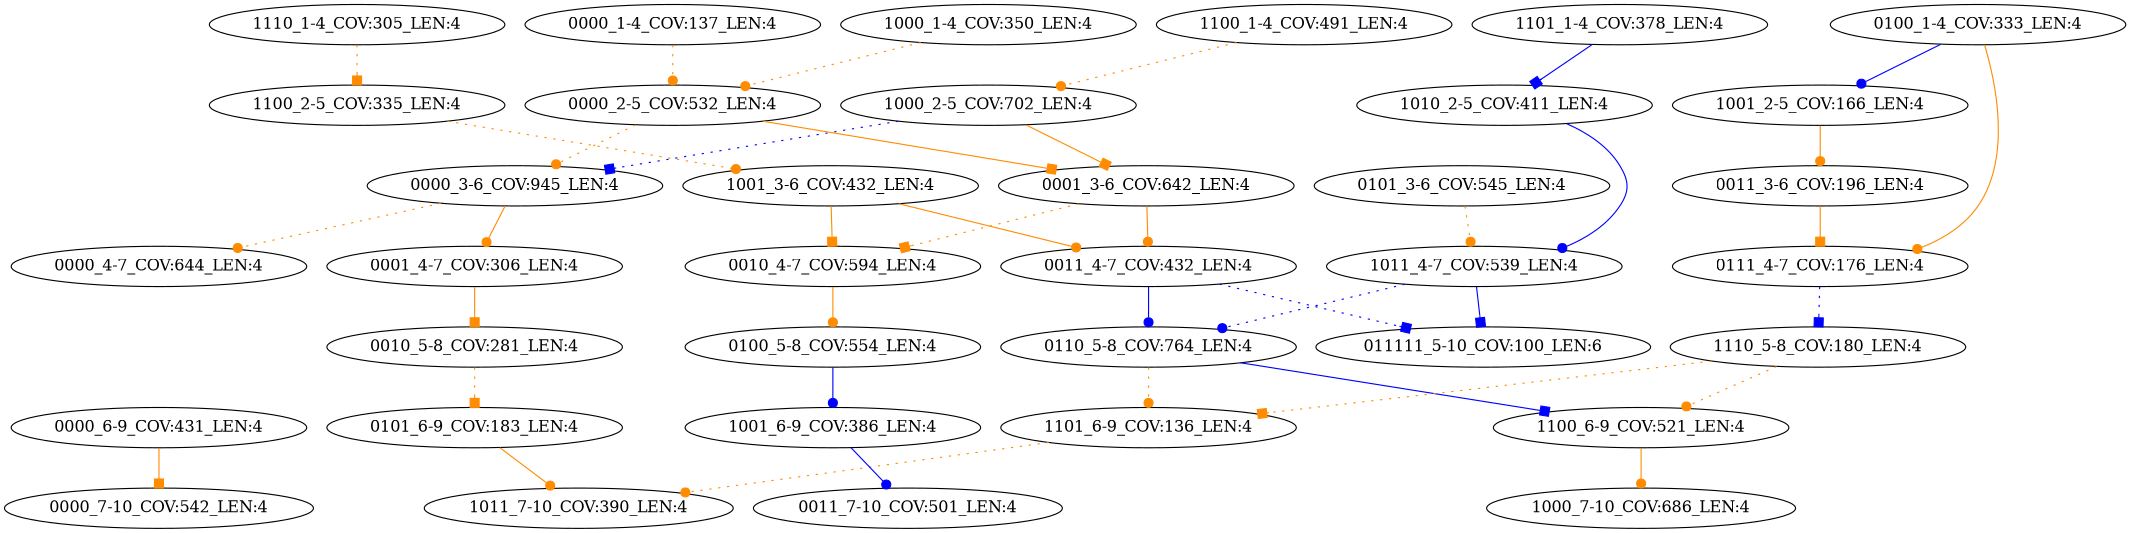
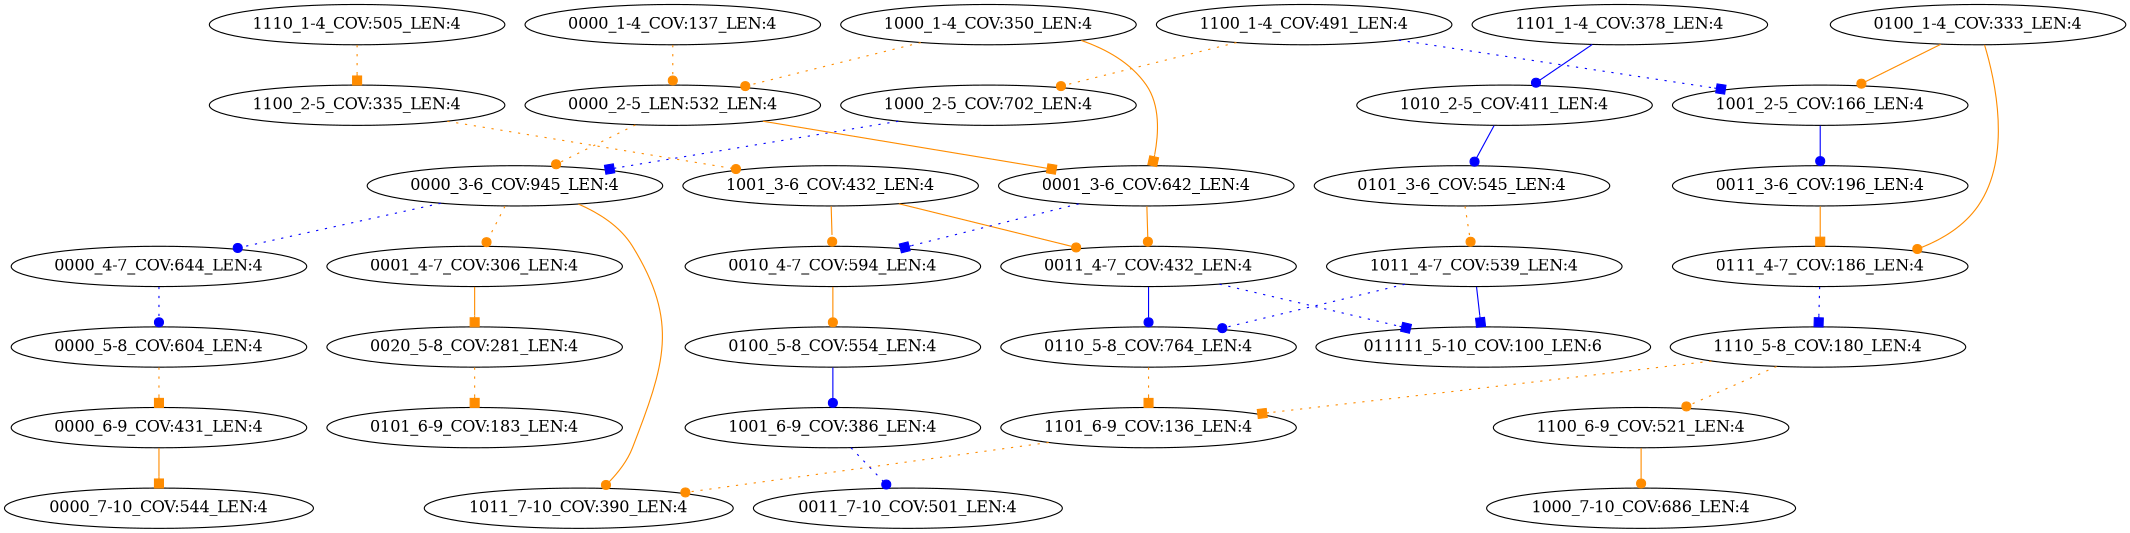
(357, 25) -> (357, 25)
(1566, 62) -> (1571, 59)
none -> (1549, 63)
(1903, 63) -> (1903, 63)
(673, 105) -> (673, 105)
(1820, 141) -> (1820, 141)
(1062, 143) -> (1144, 82)
(1627, 185) -> (1485, 142)
(832, 221) -> (832, 221)
(497, 222) -> (497, 222)
(1008, 222) -> (1008, 222)
(342, 225) -> (342, 225)
(1820, 266) -> (1820, 266)
none -> (159, 347)
(475, 347) -> (475, 347)
(1149, 383) -> (1149, 383)
(1389, 386) -> none
(864, 461) -> (864, 461)
(523, 465) -> (662, 332)
(159, 508) -> (159, 508)
